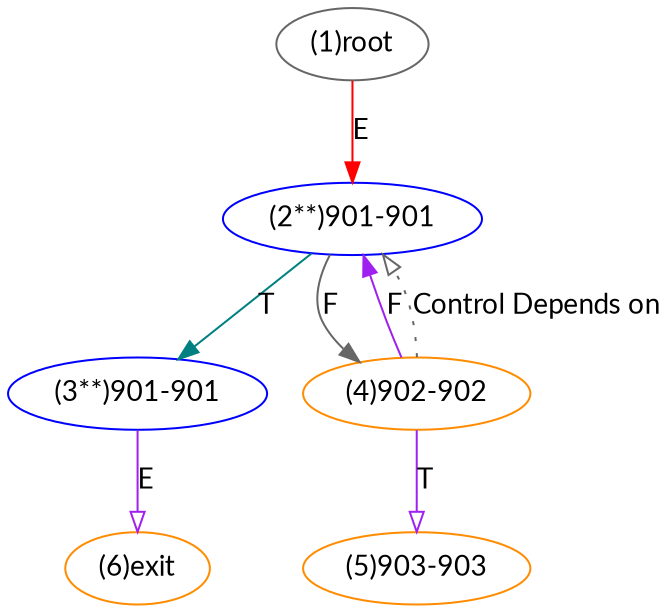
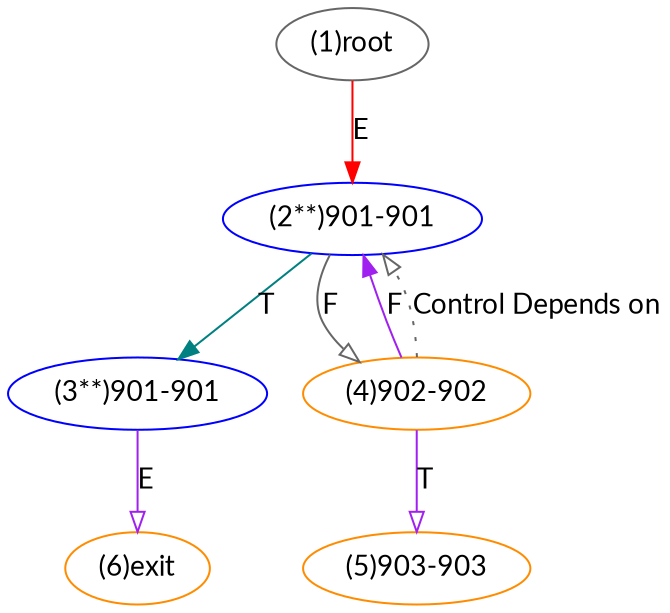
(318, 305) -> (318, 305)
